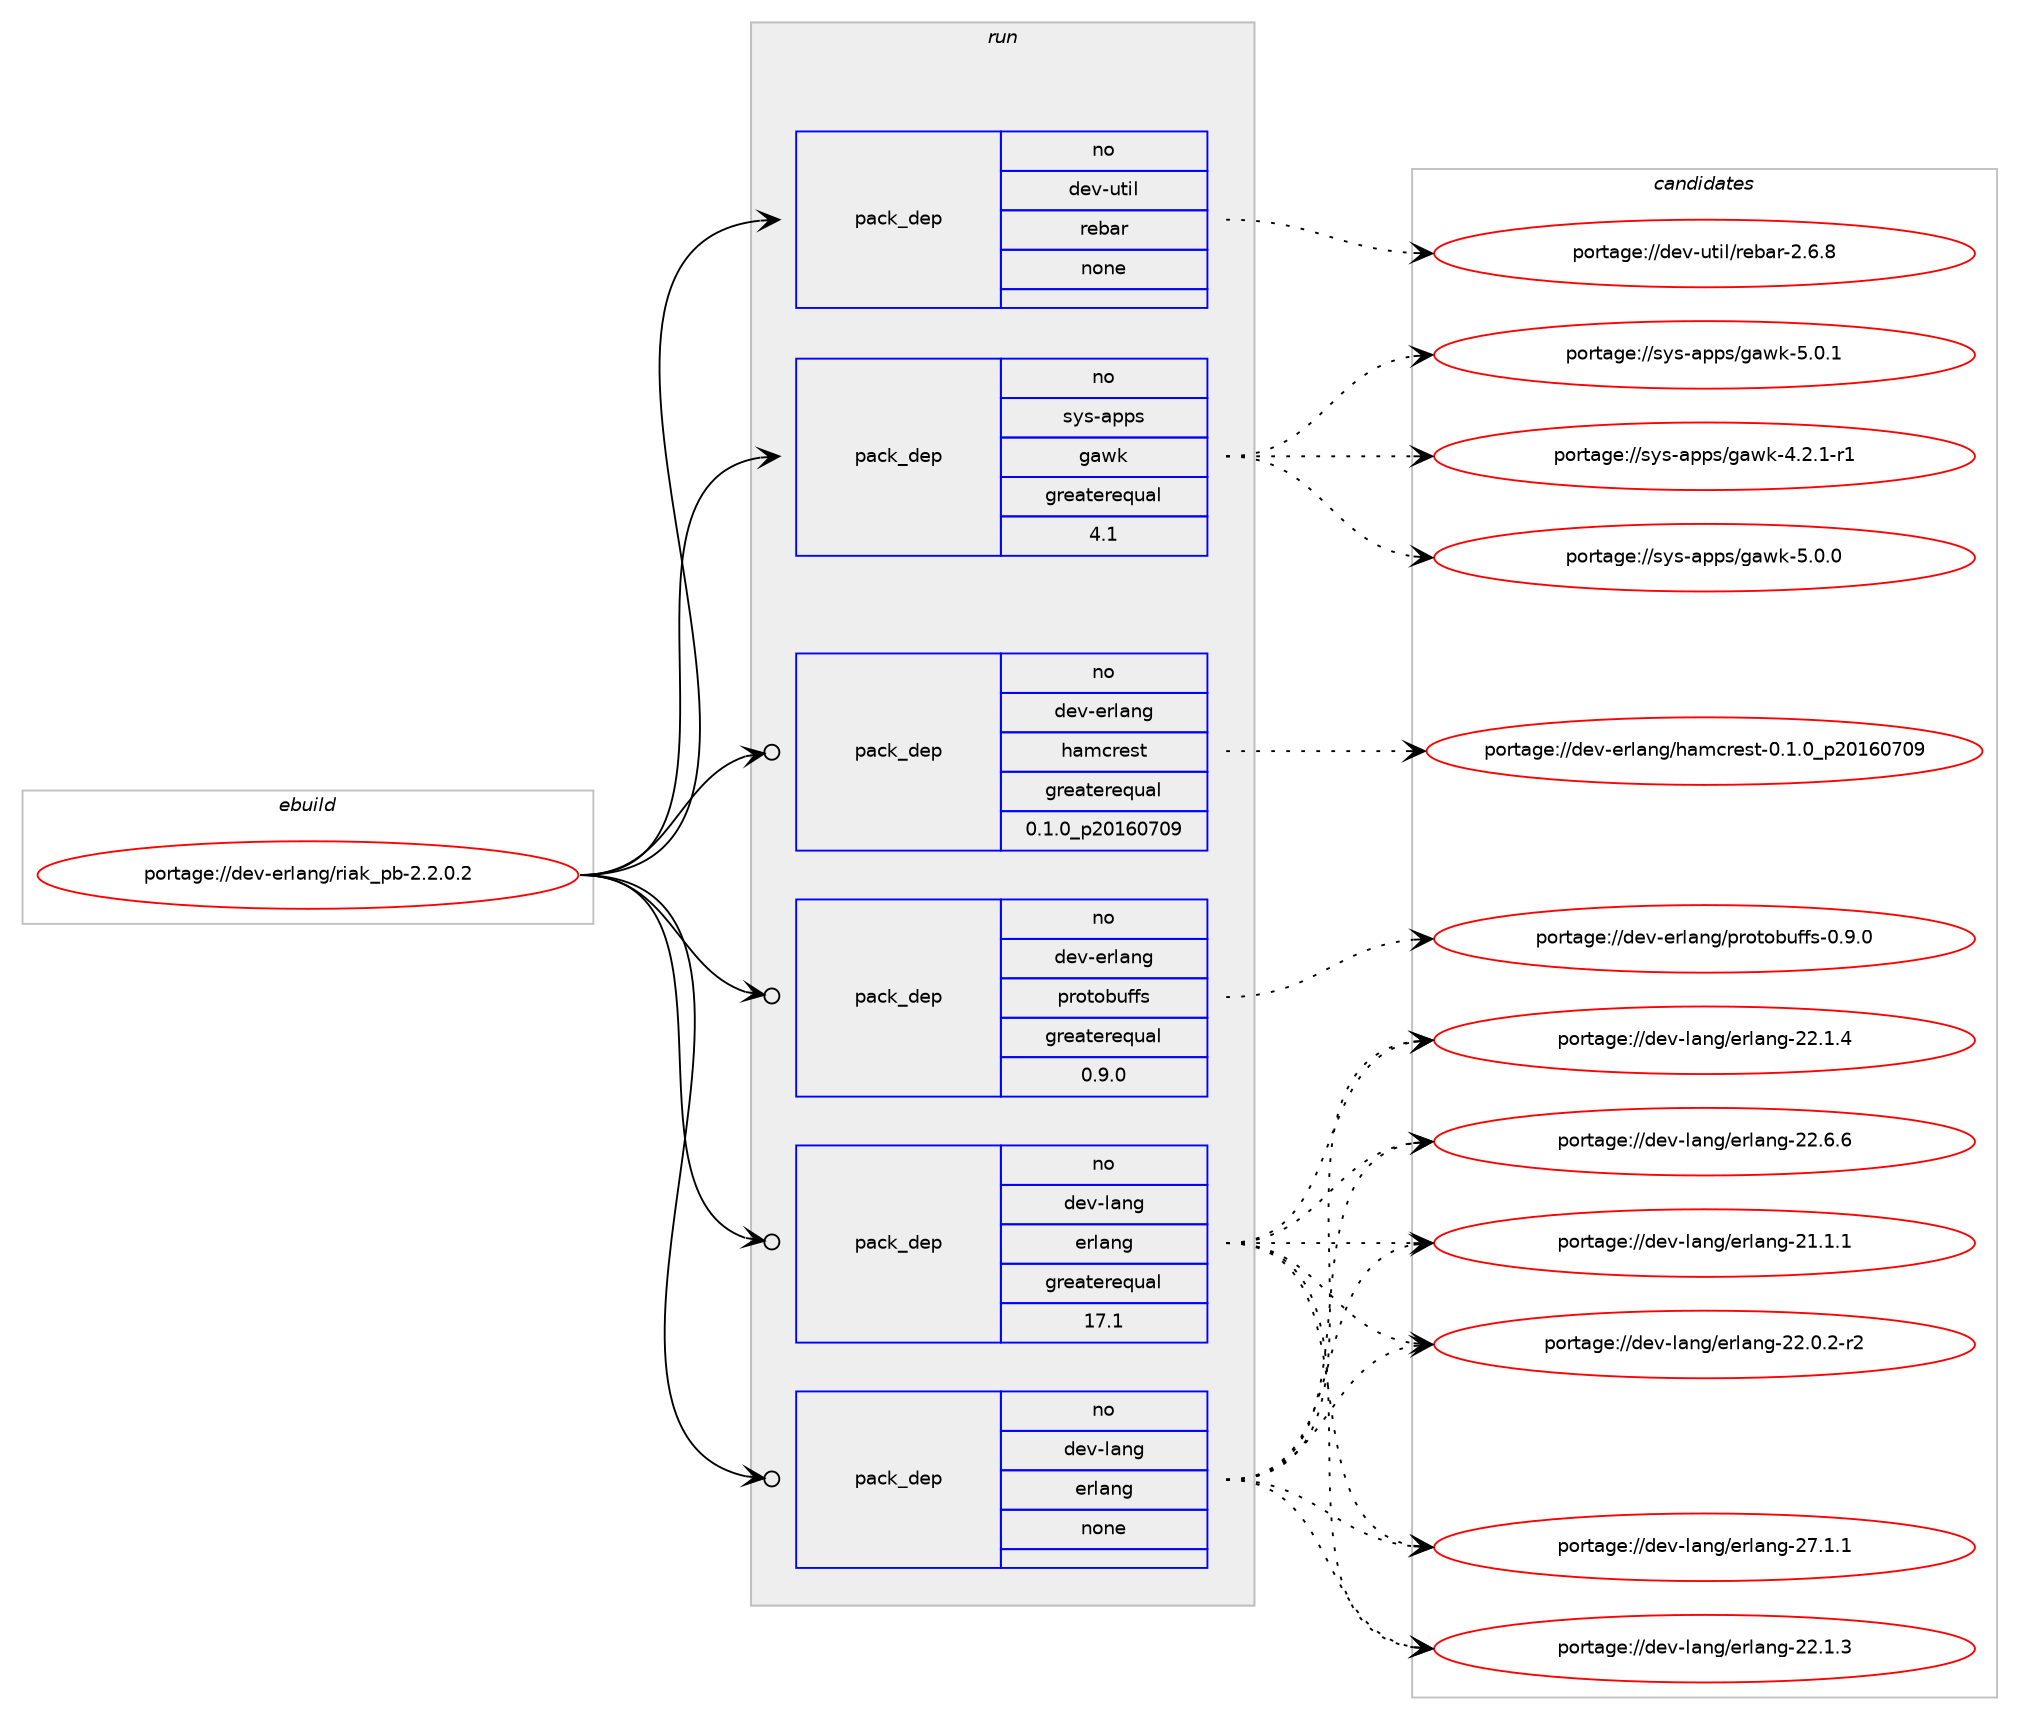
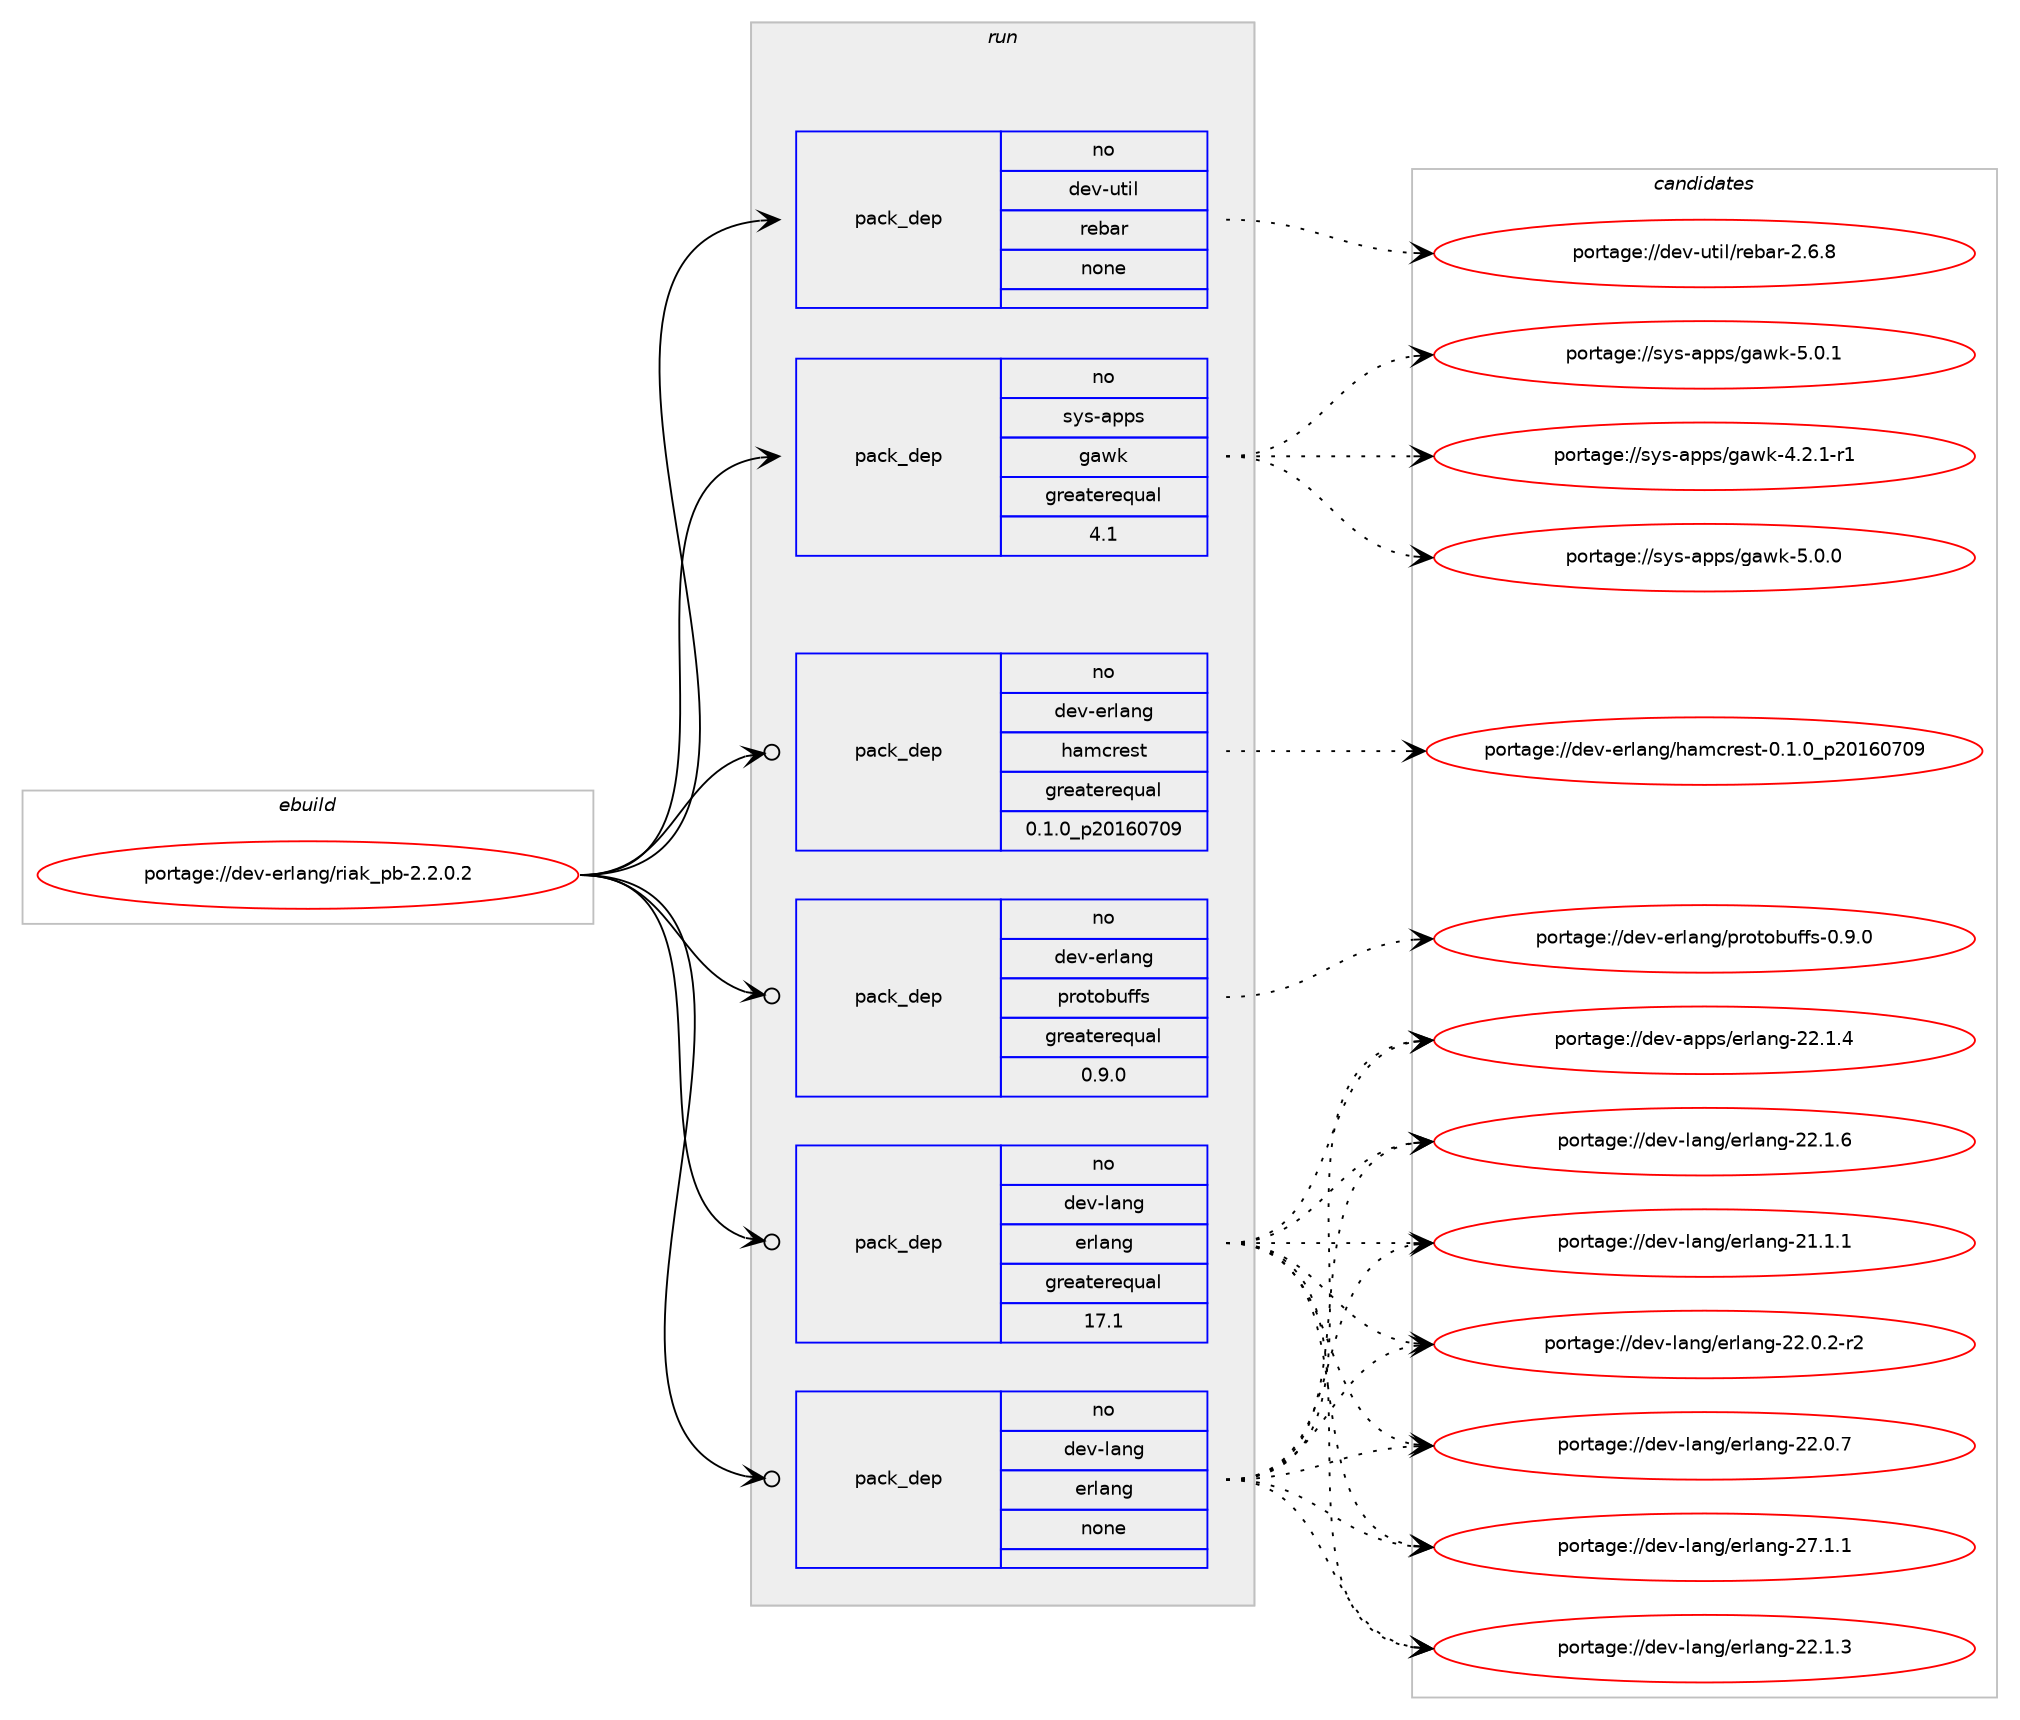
(1705, 1040) -> (1705, 1040)
(1705, 1142) -> (1705, 1142)
none -> (1705, 1446)
